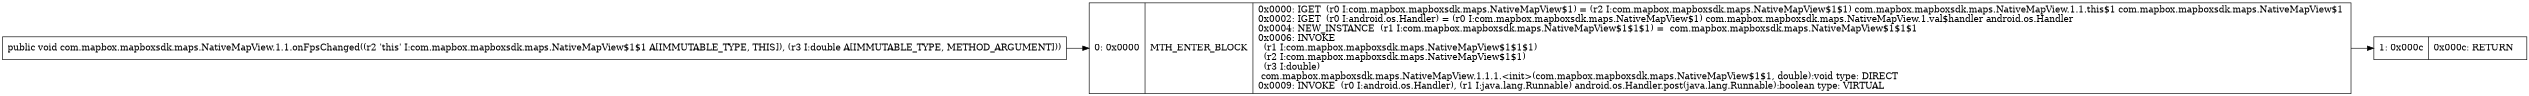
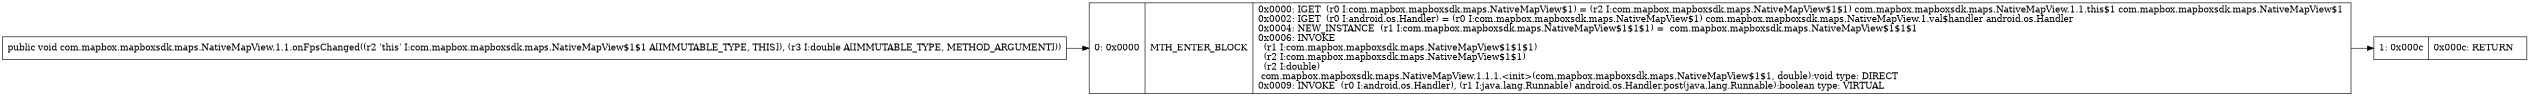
(1289, 67) -> (1289, 67)
